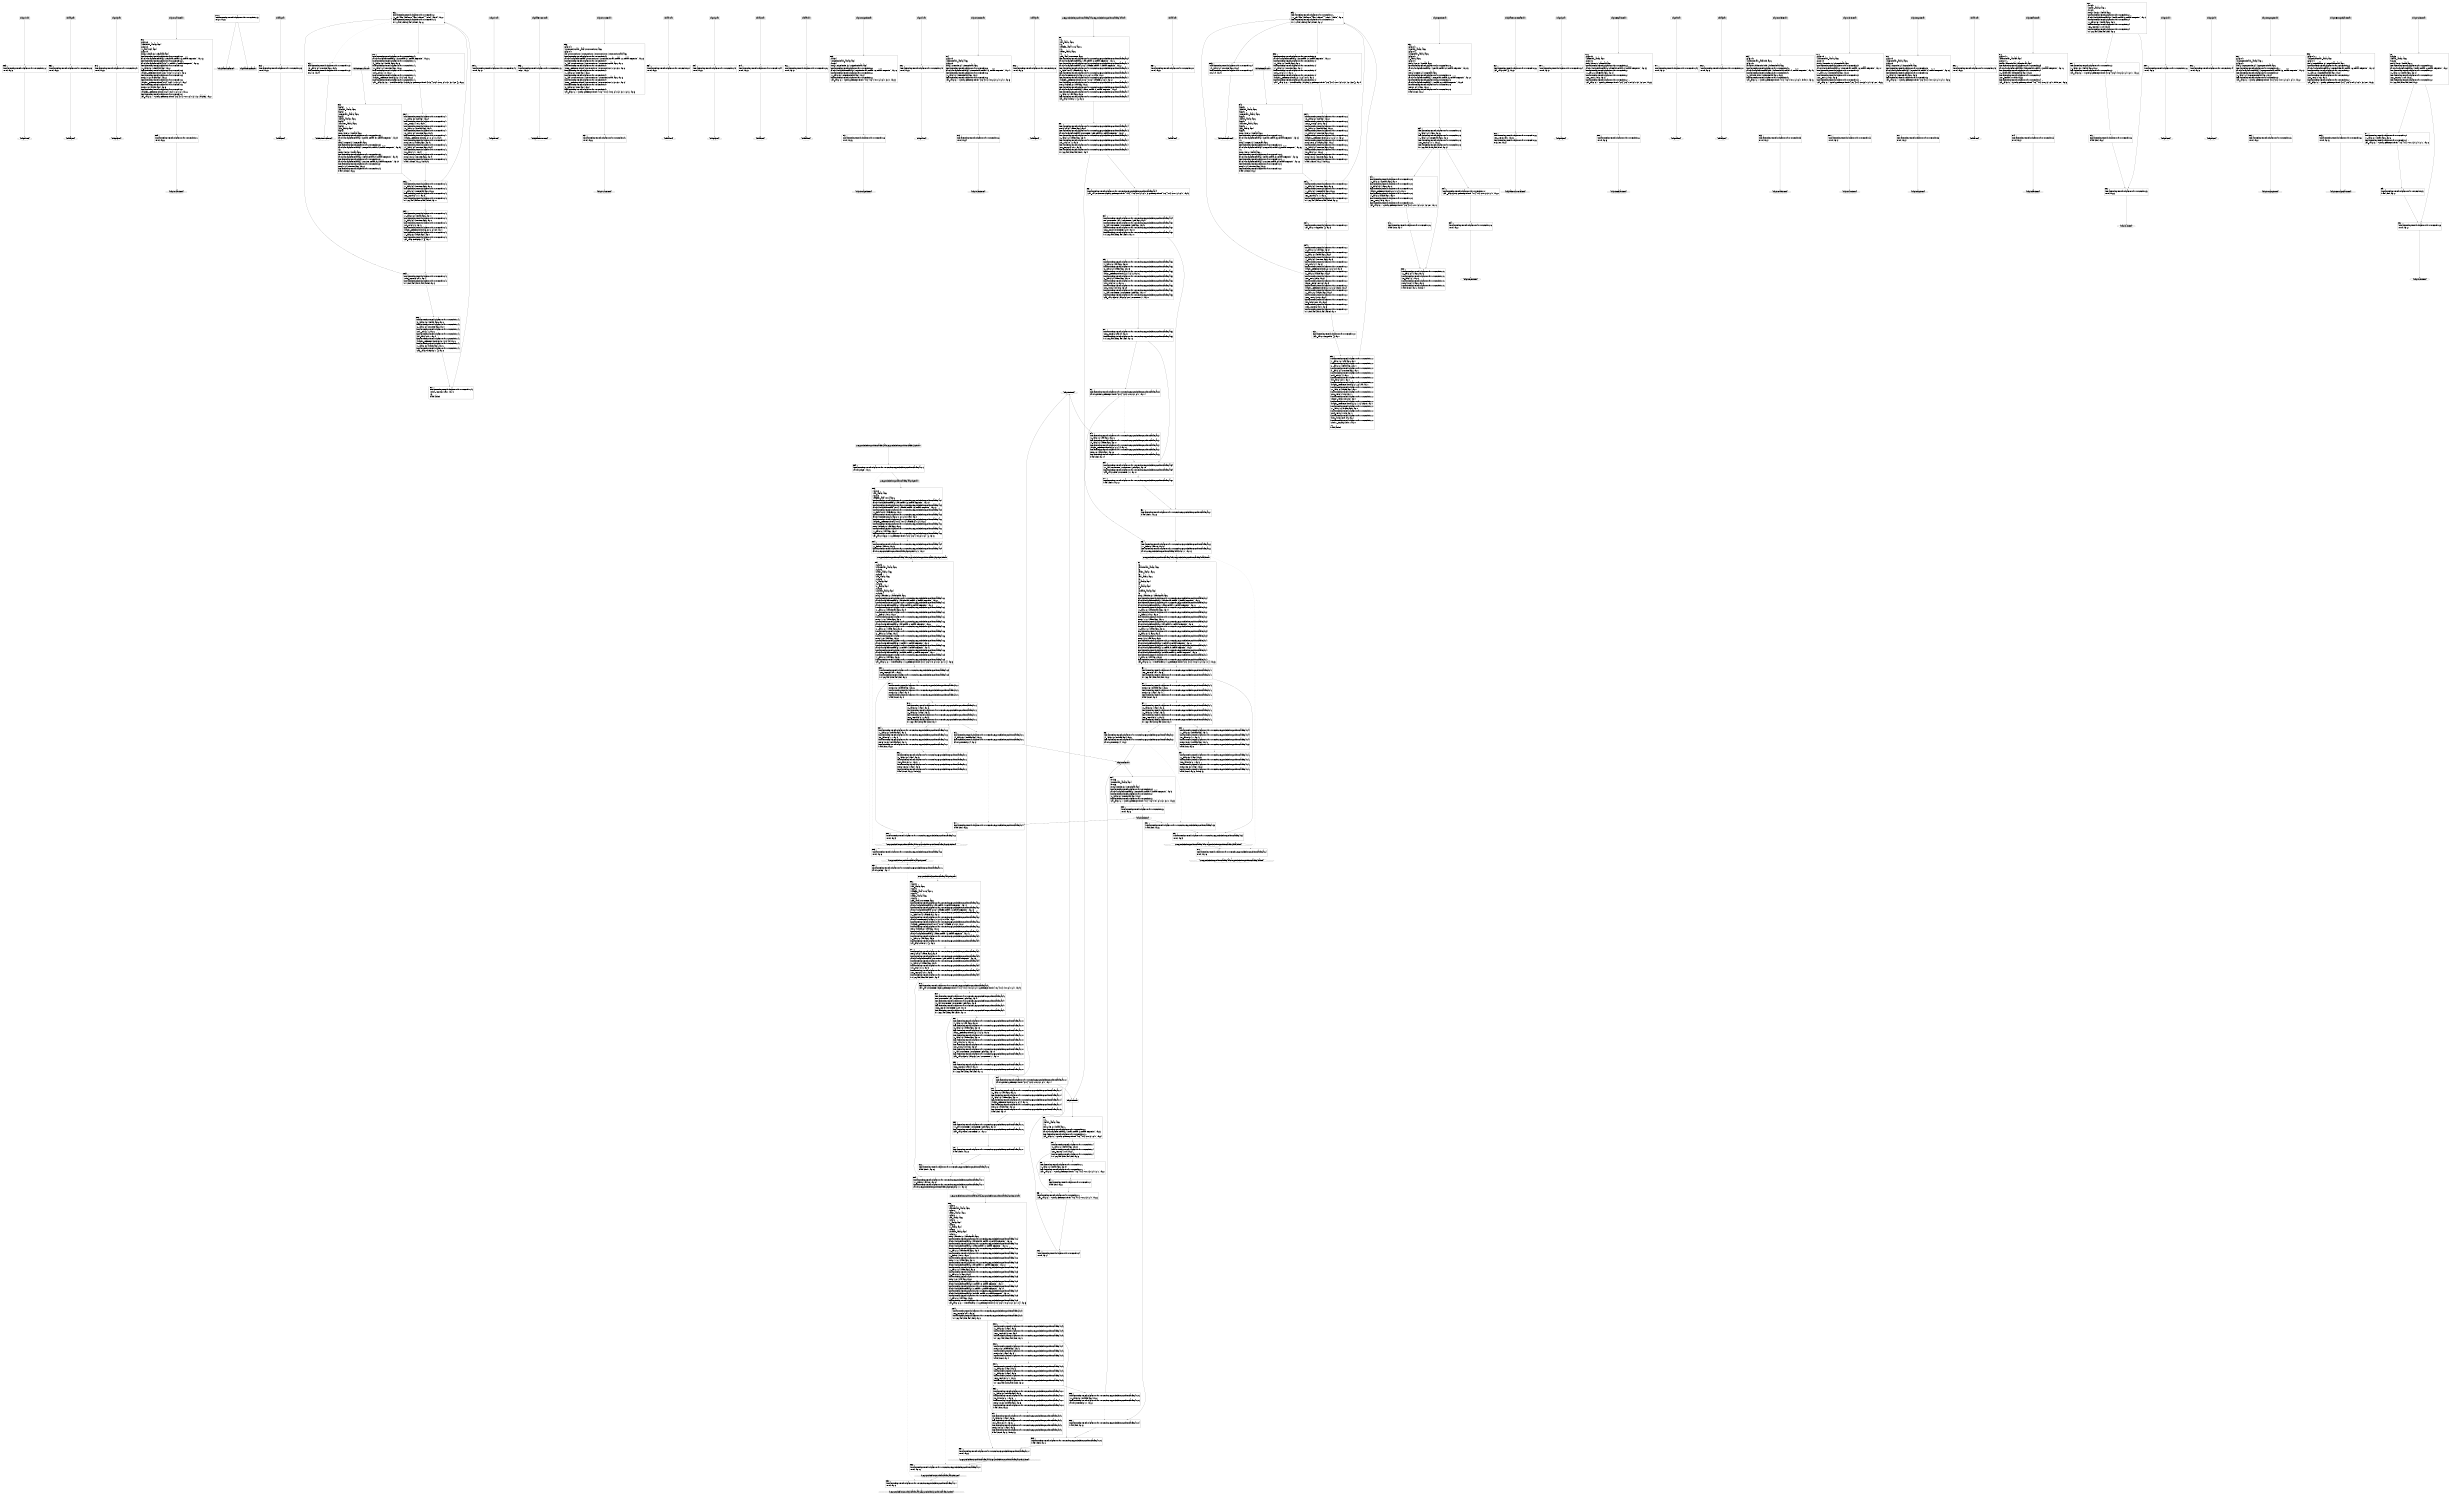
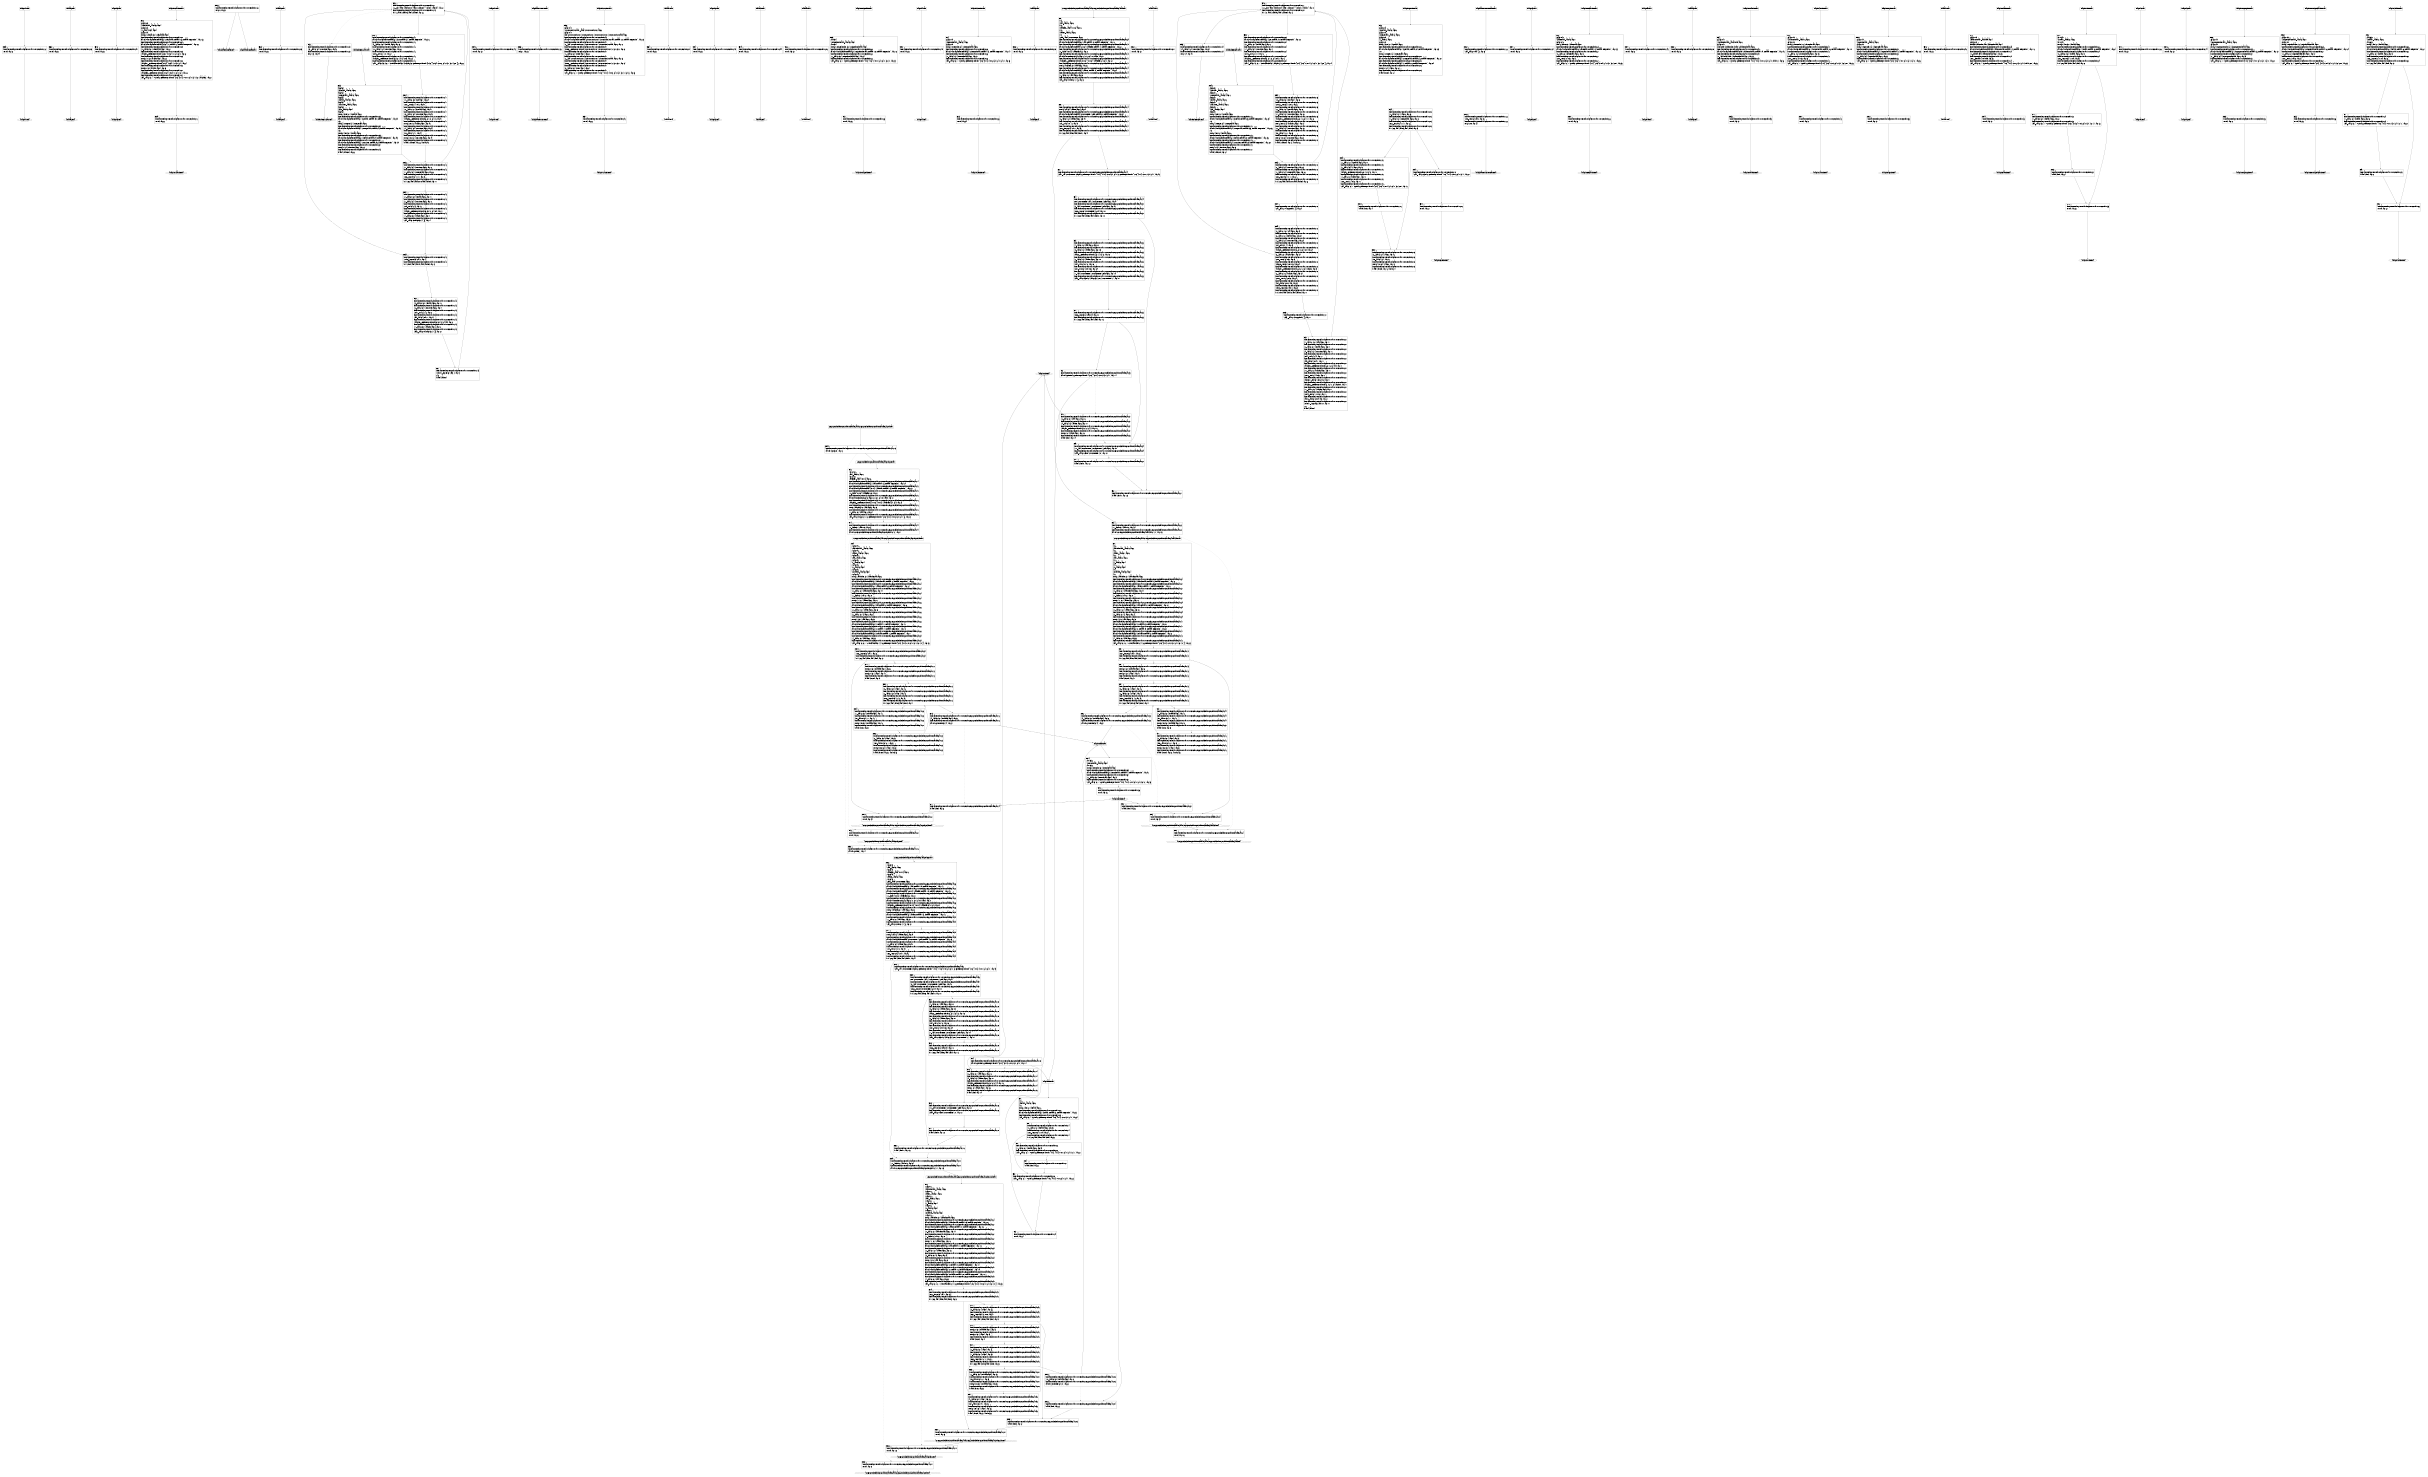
none -> (2087, 9)
